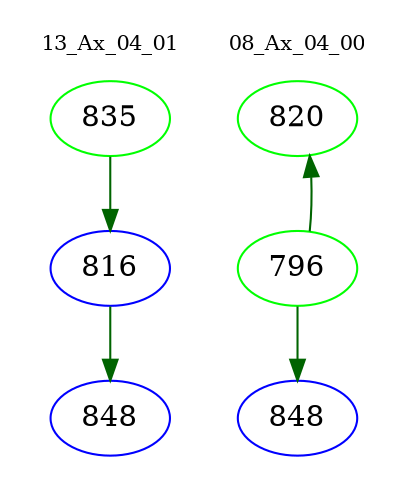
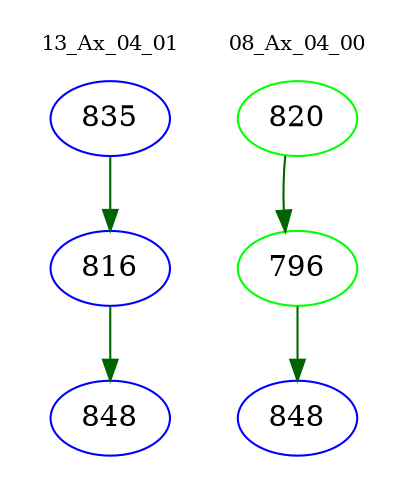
(110, 119) -> (110, 119)
(311, 204) -> (284, 183)
